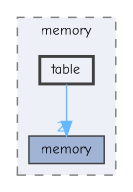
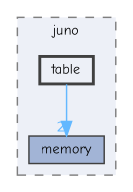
(67, 31) -> (67, 31)
